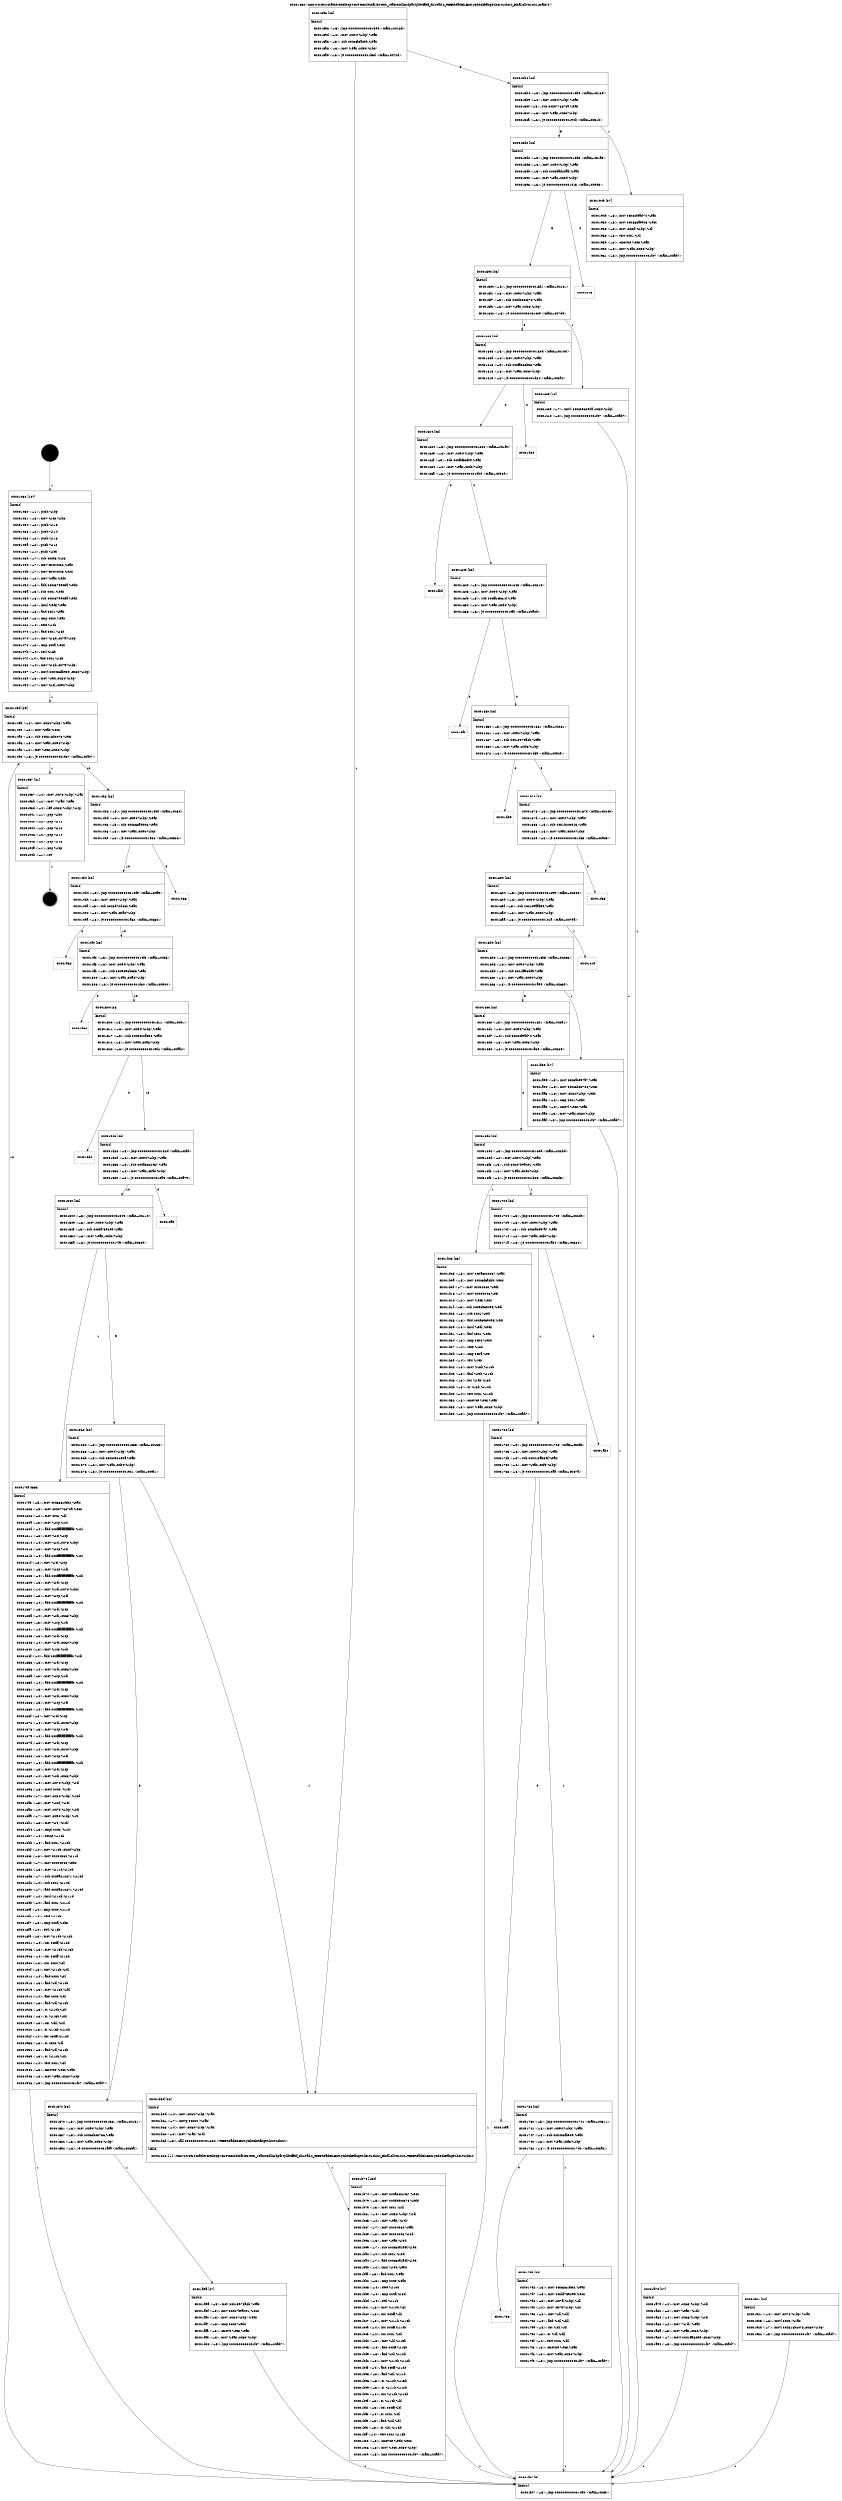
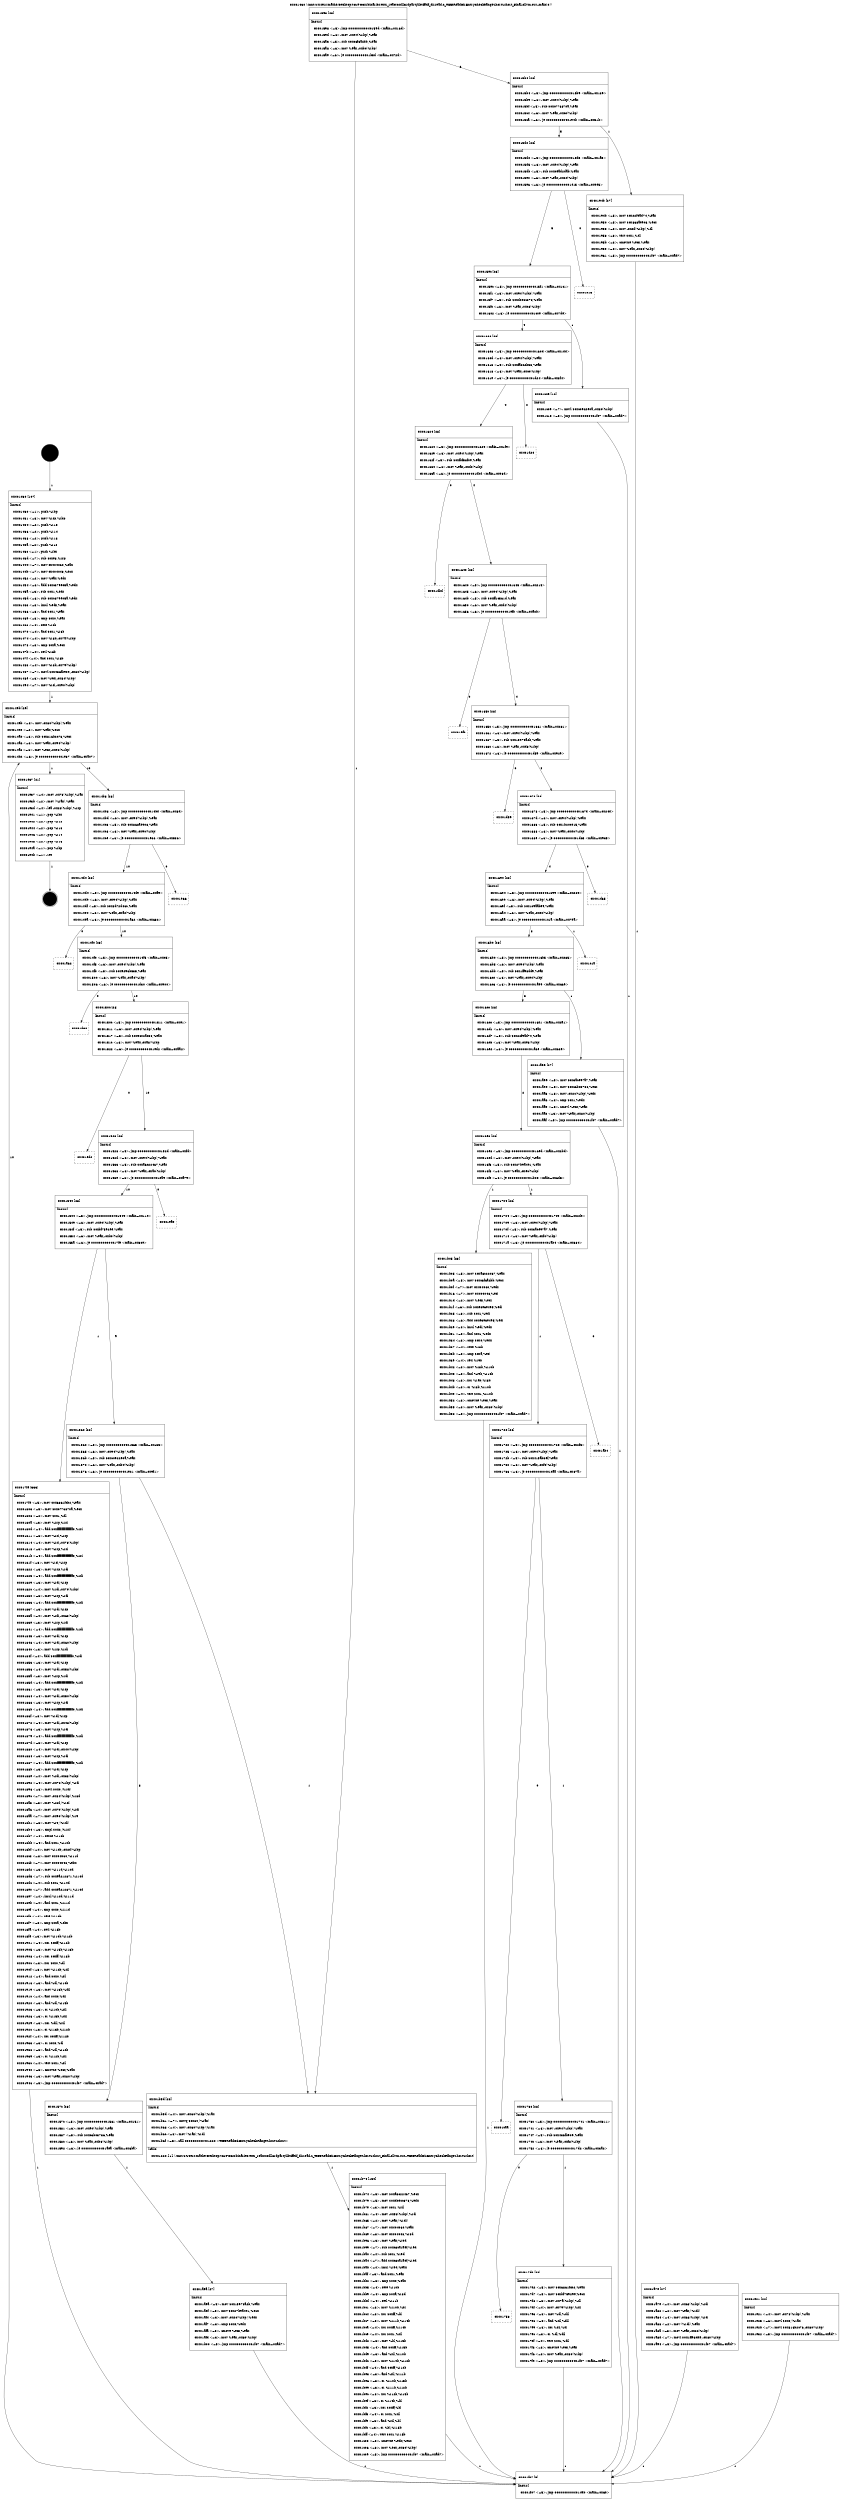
(531, 931) -> (531, 931)
